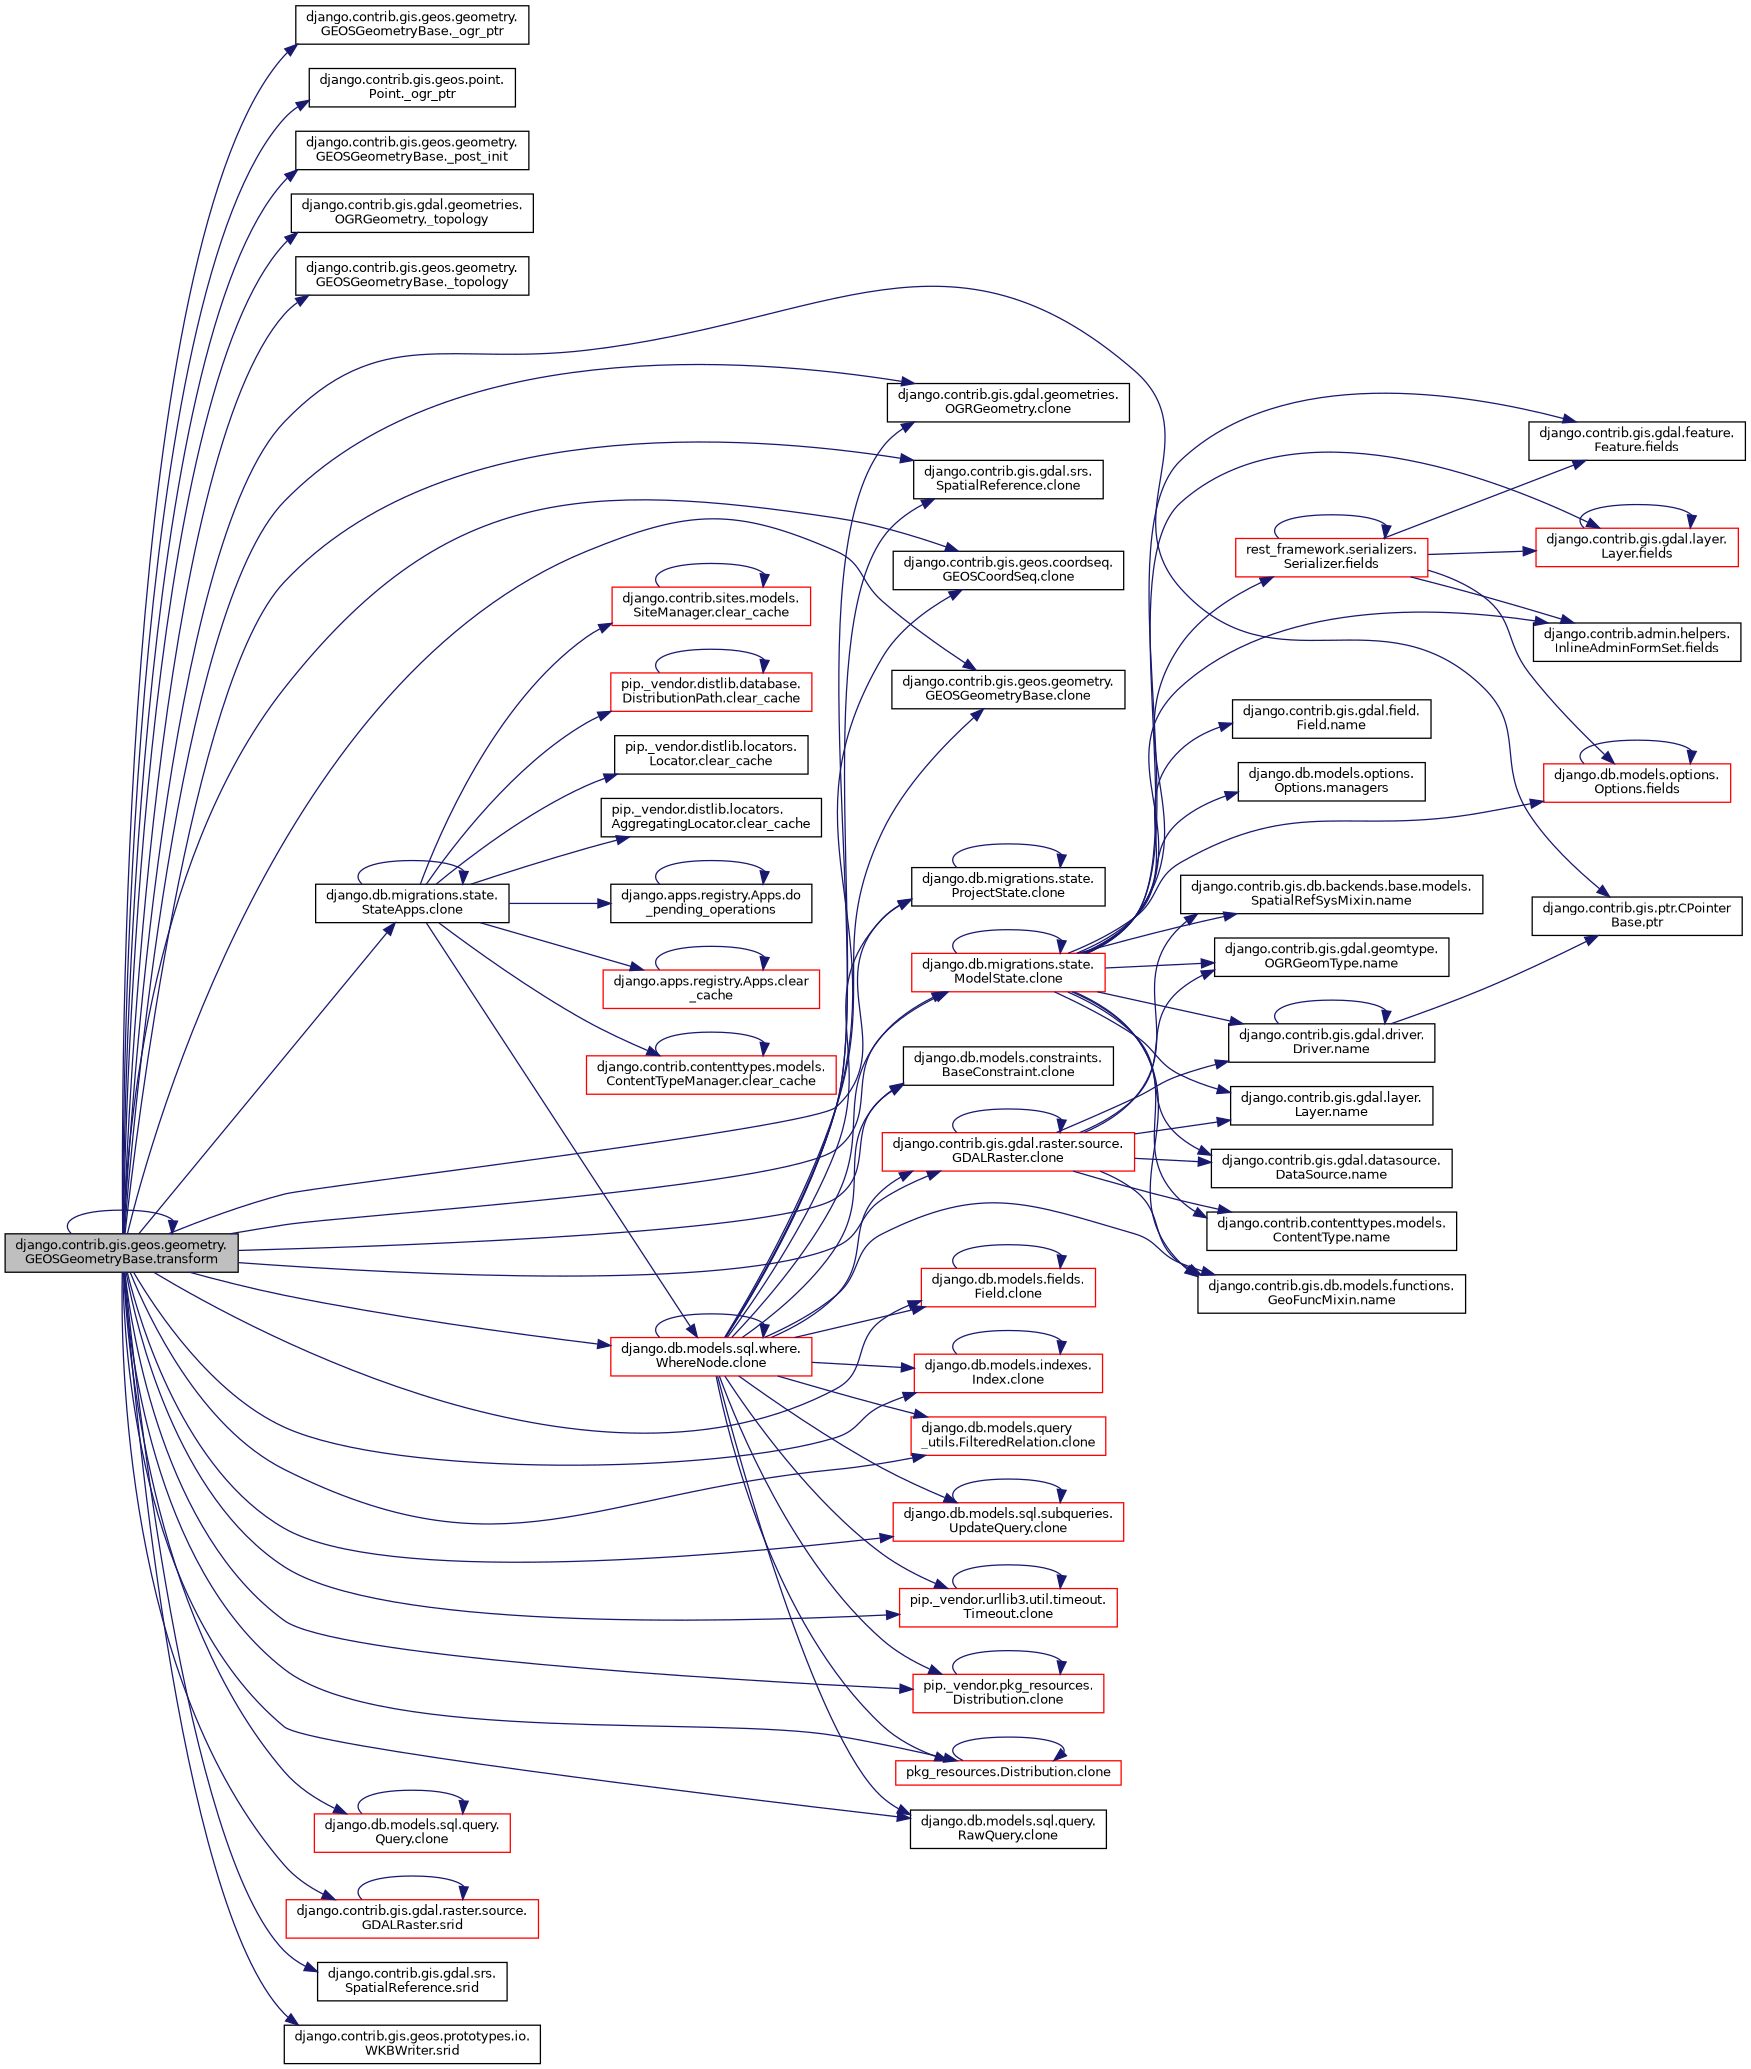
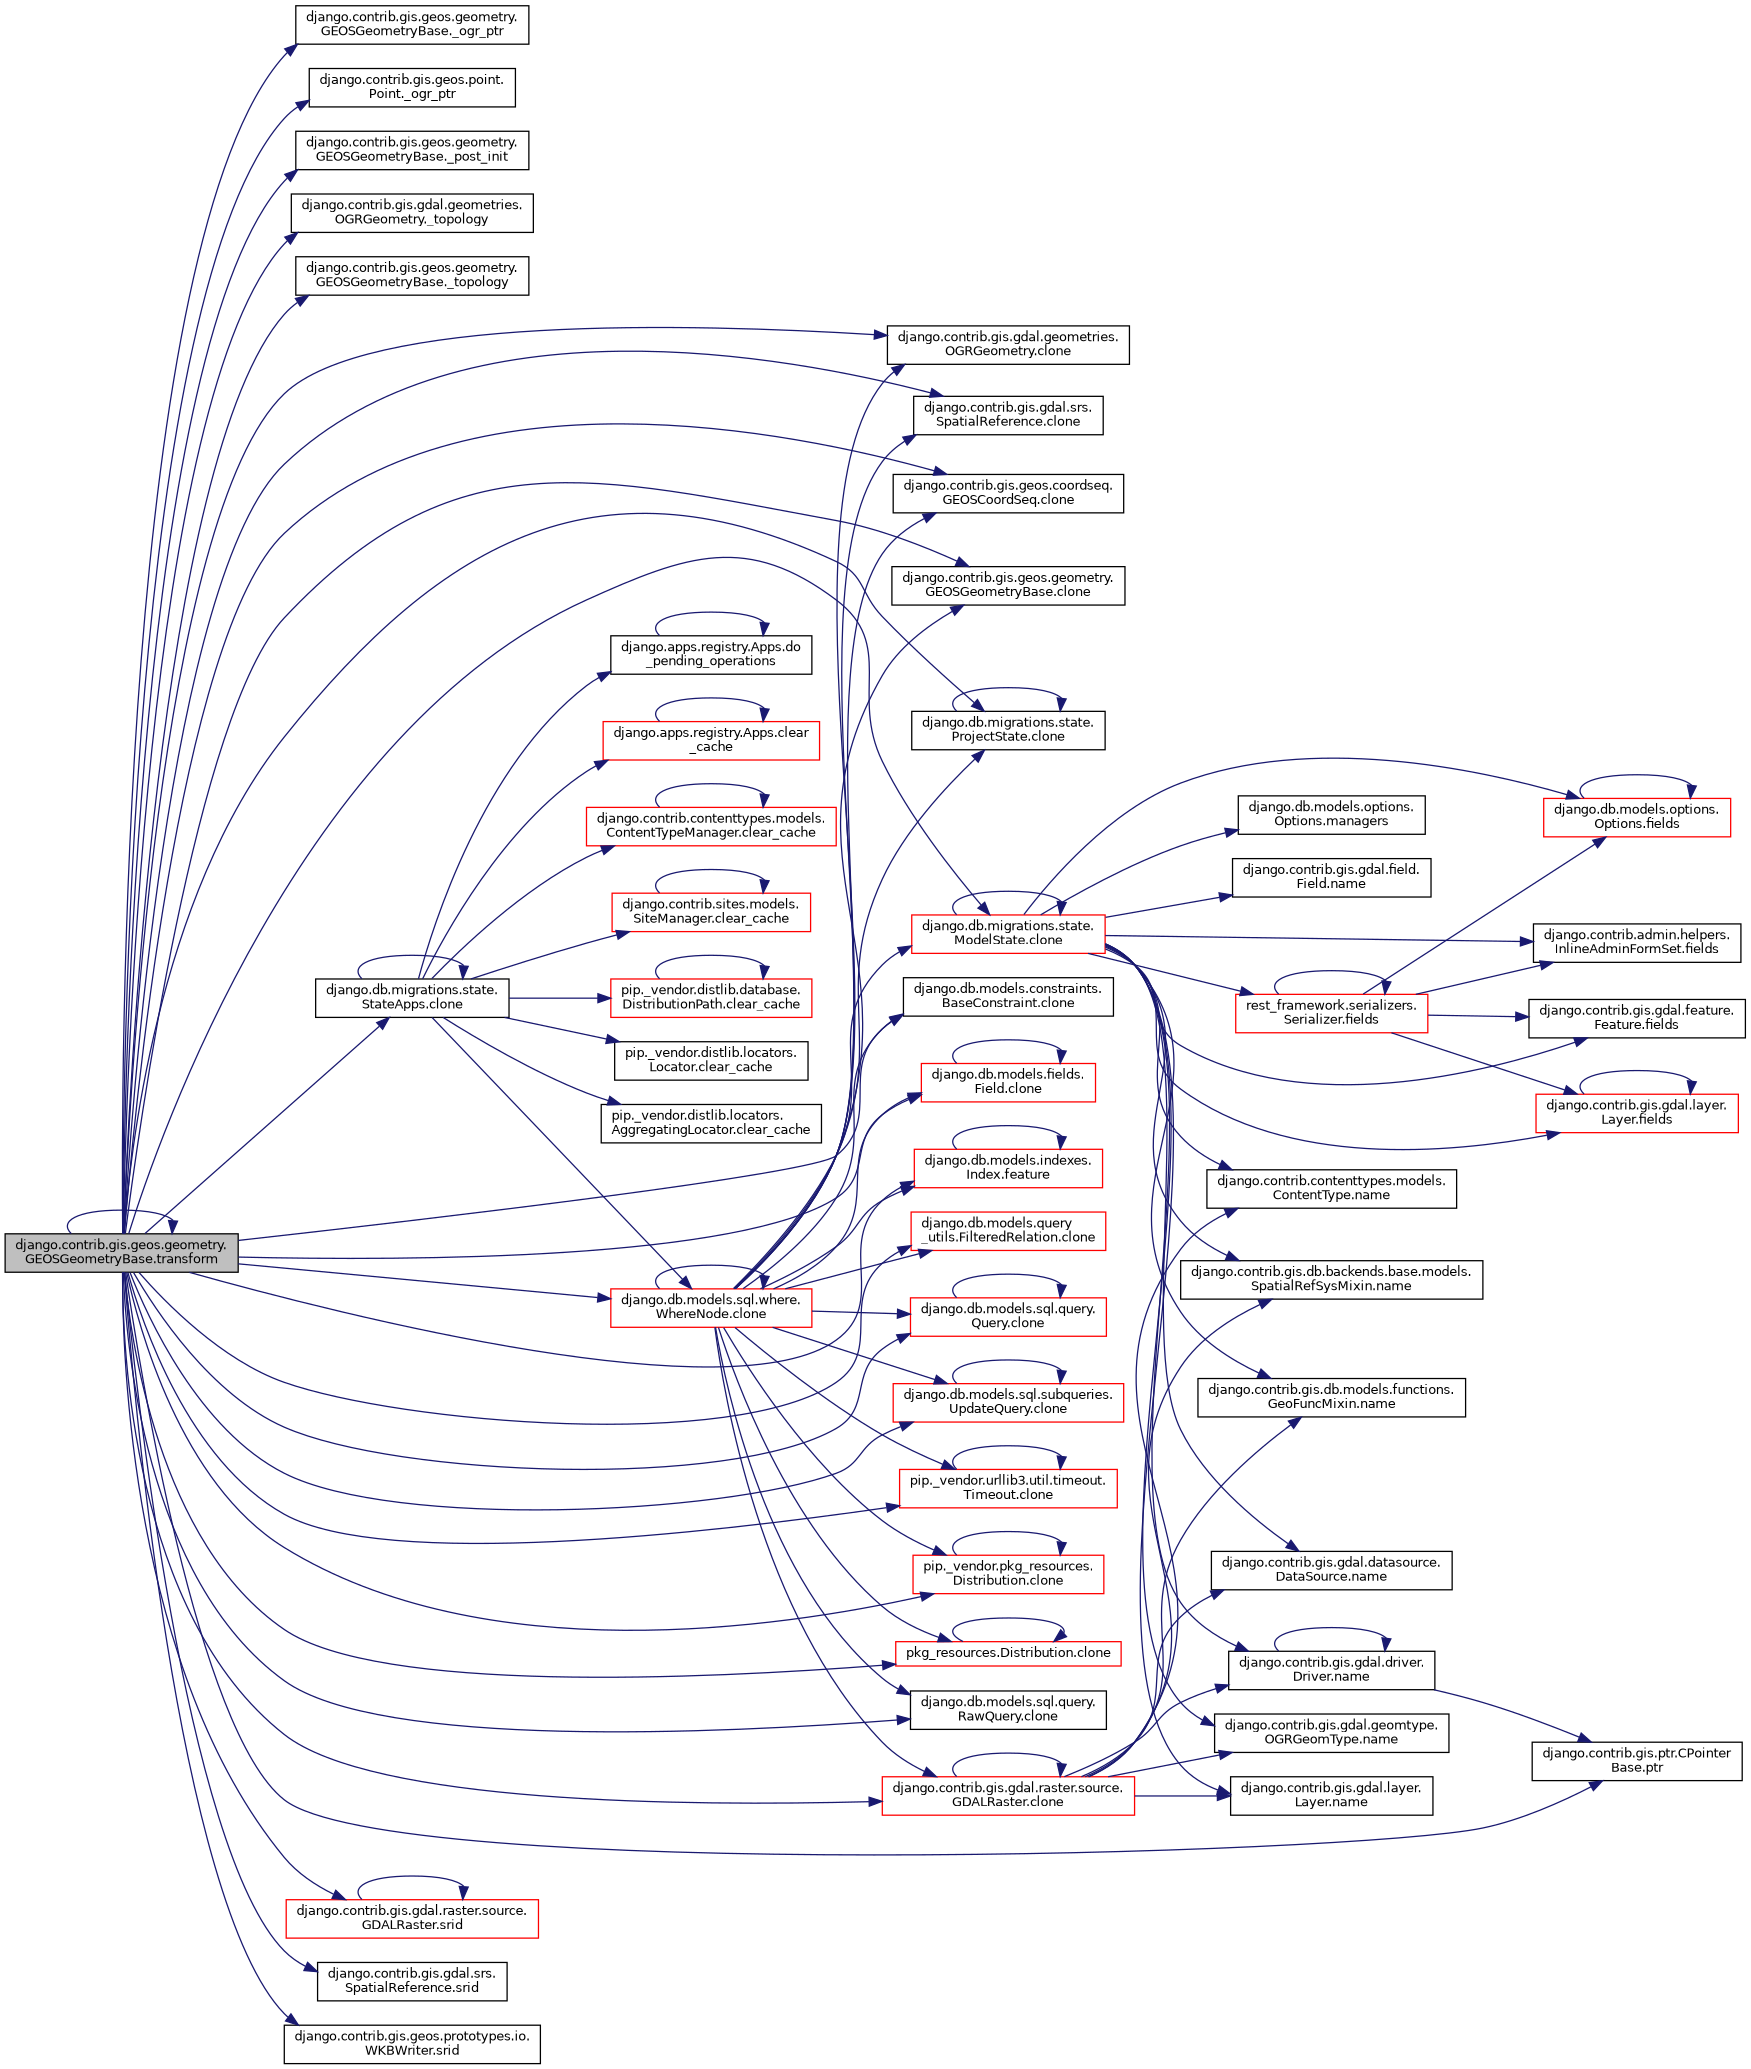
(966, 1205) -> (848, 1312)
(1008, 1373) -> (1008, 1169)
